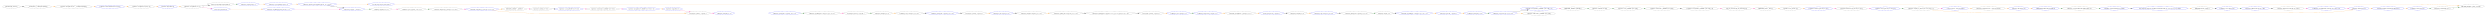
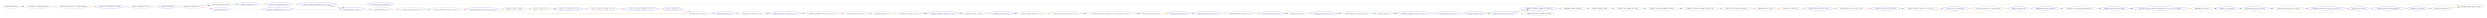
none -> (752, 13)
